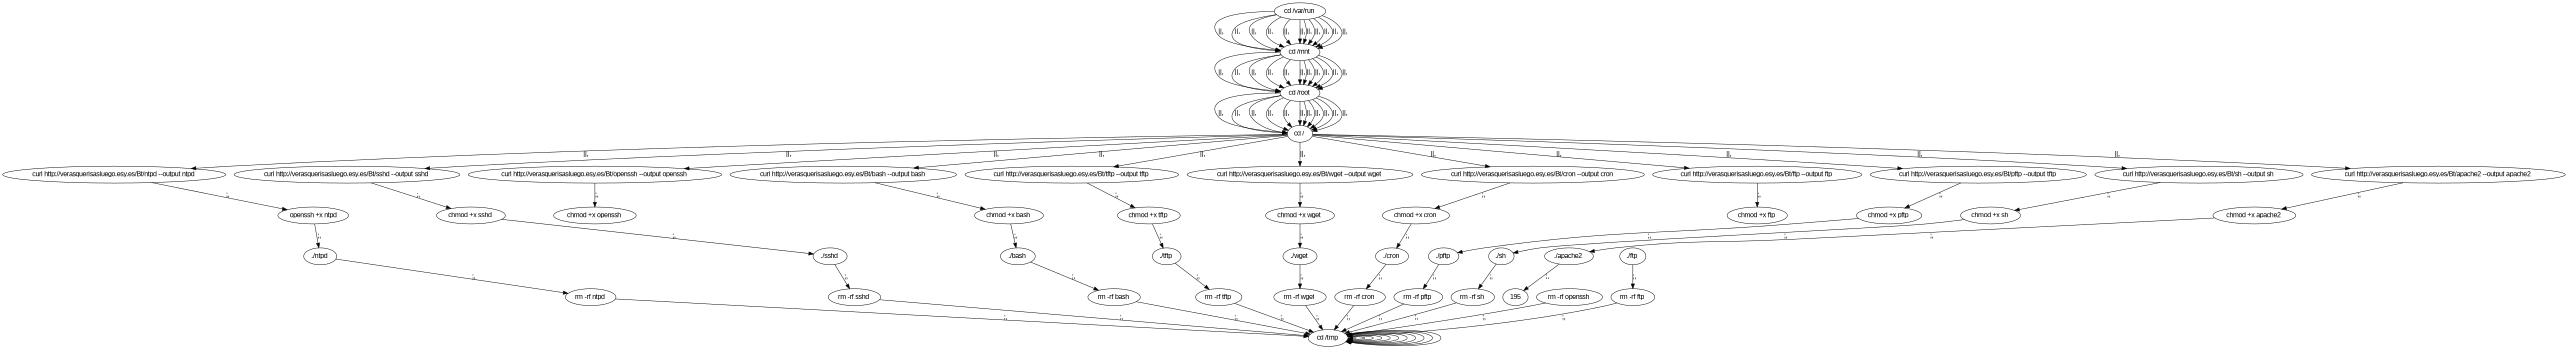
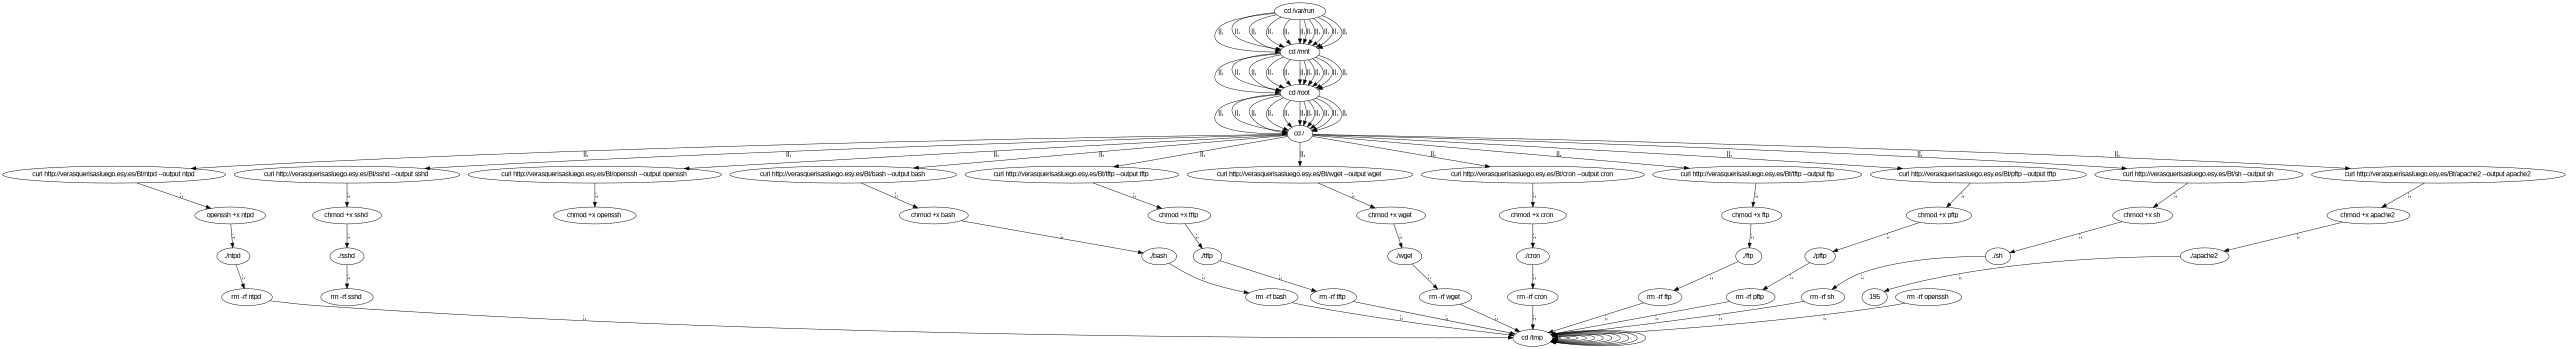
(1757, 175) -> (1757, 175)
none -> (1750, 234)
(1092, 318) -> none
